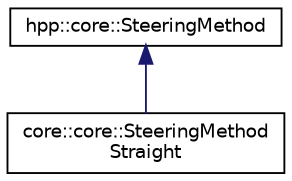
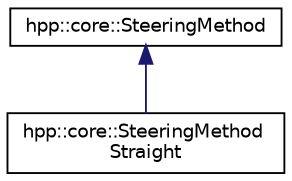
(146, 143) -> (146, 143)
